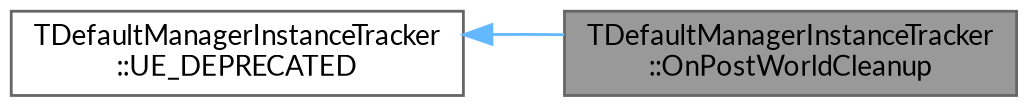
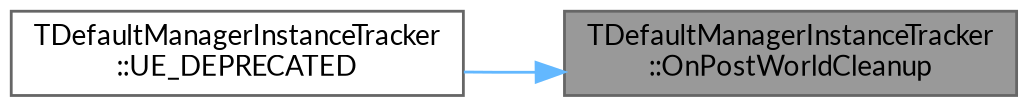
(528, 34) -> (500, 72)
